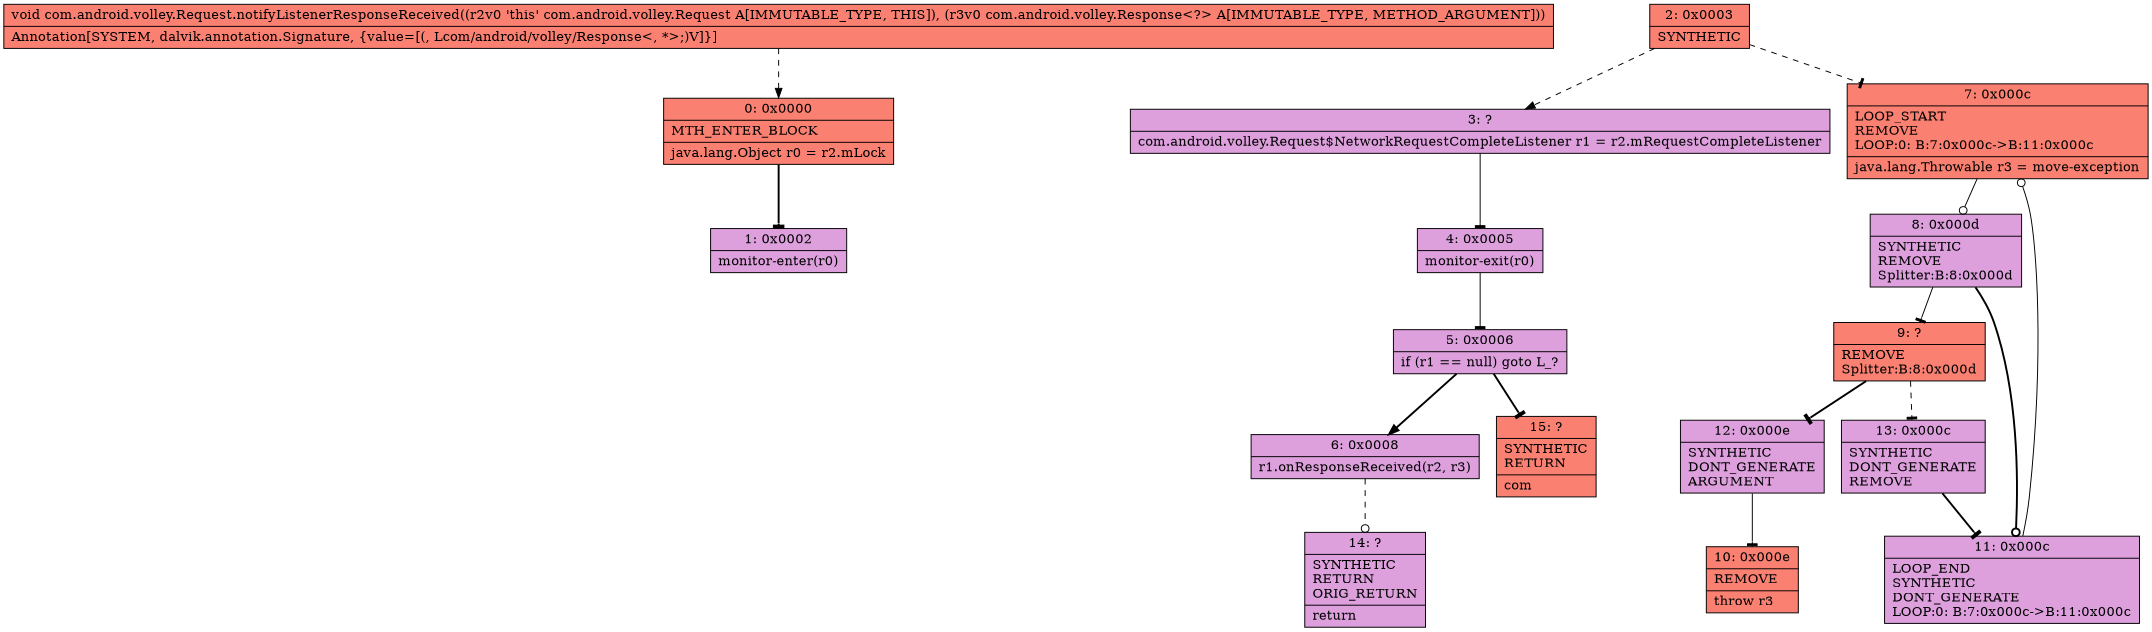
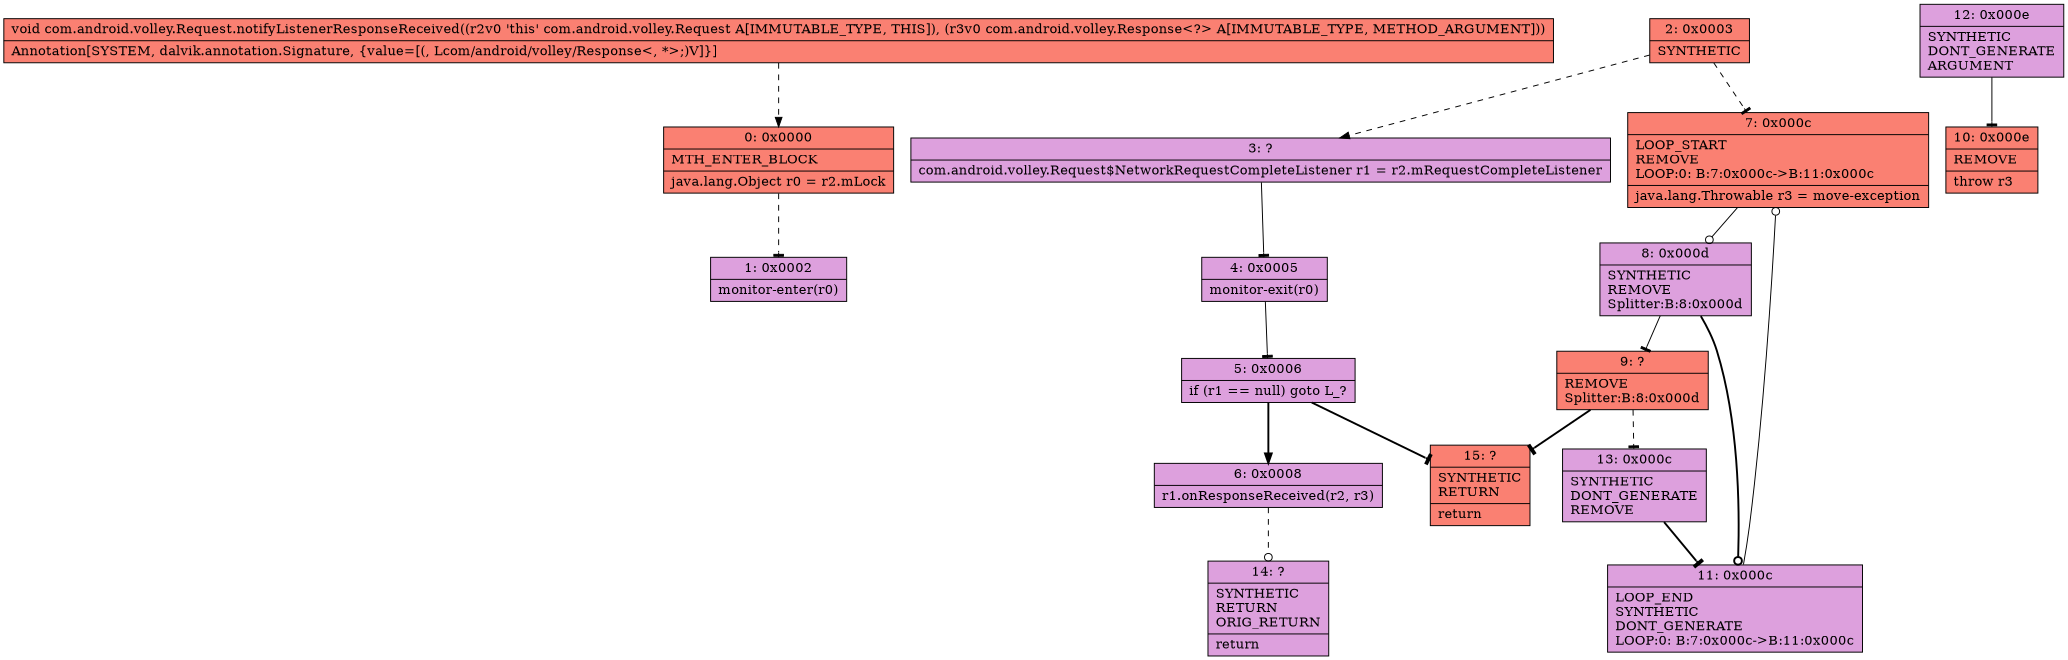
(779, 194) -> (779, 223)
(1838, 399) -> (1562, 429)
(1518, 485) -> (1460, 514)
